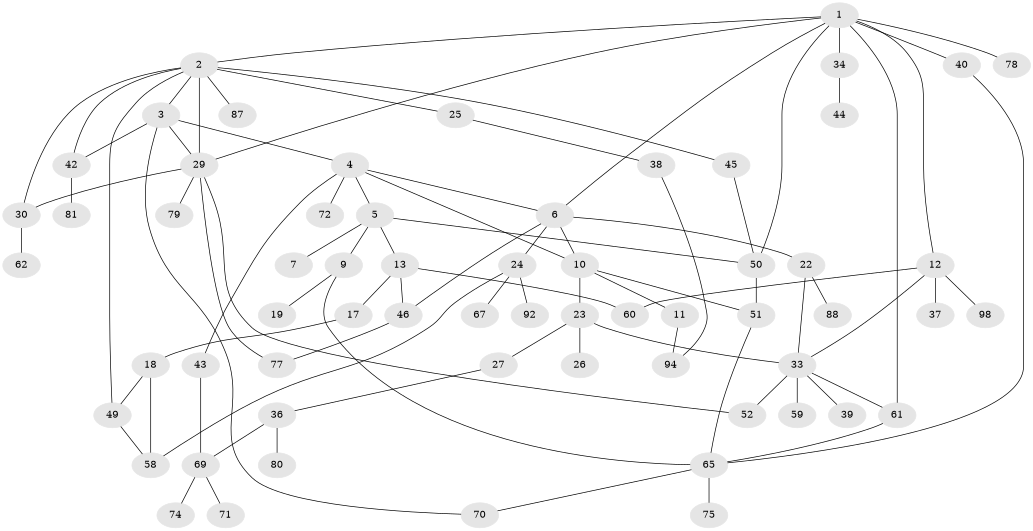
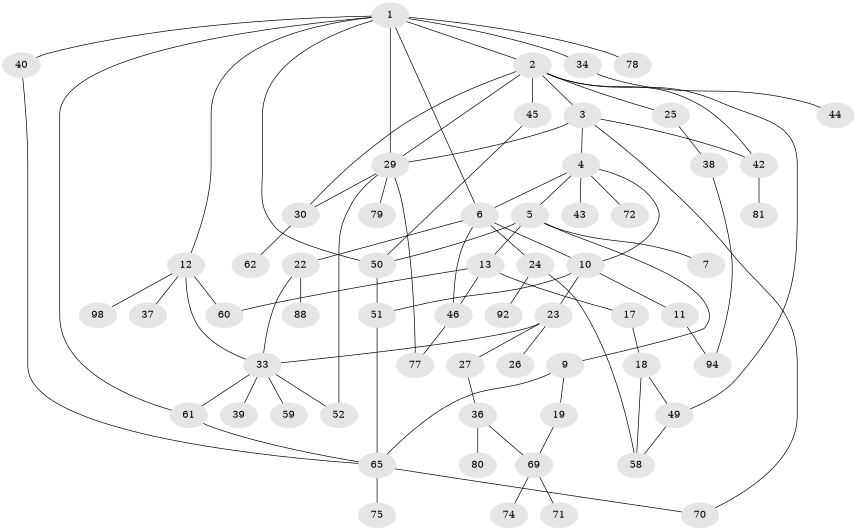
(238, 115) -> none
(480, 315) -> none
(201, 415) -> (547, 440)
